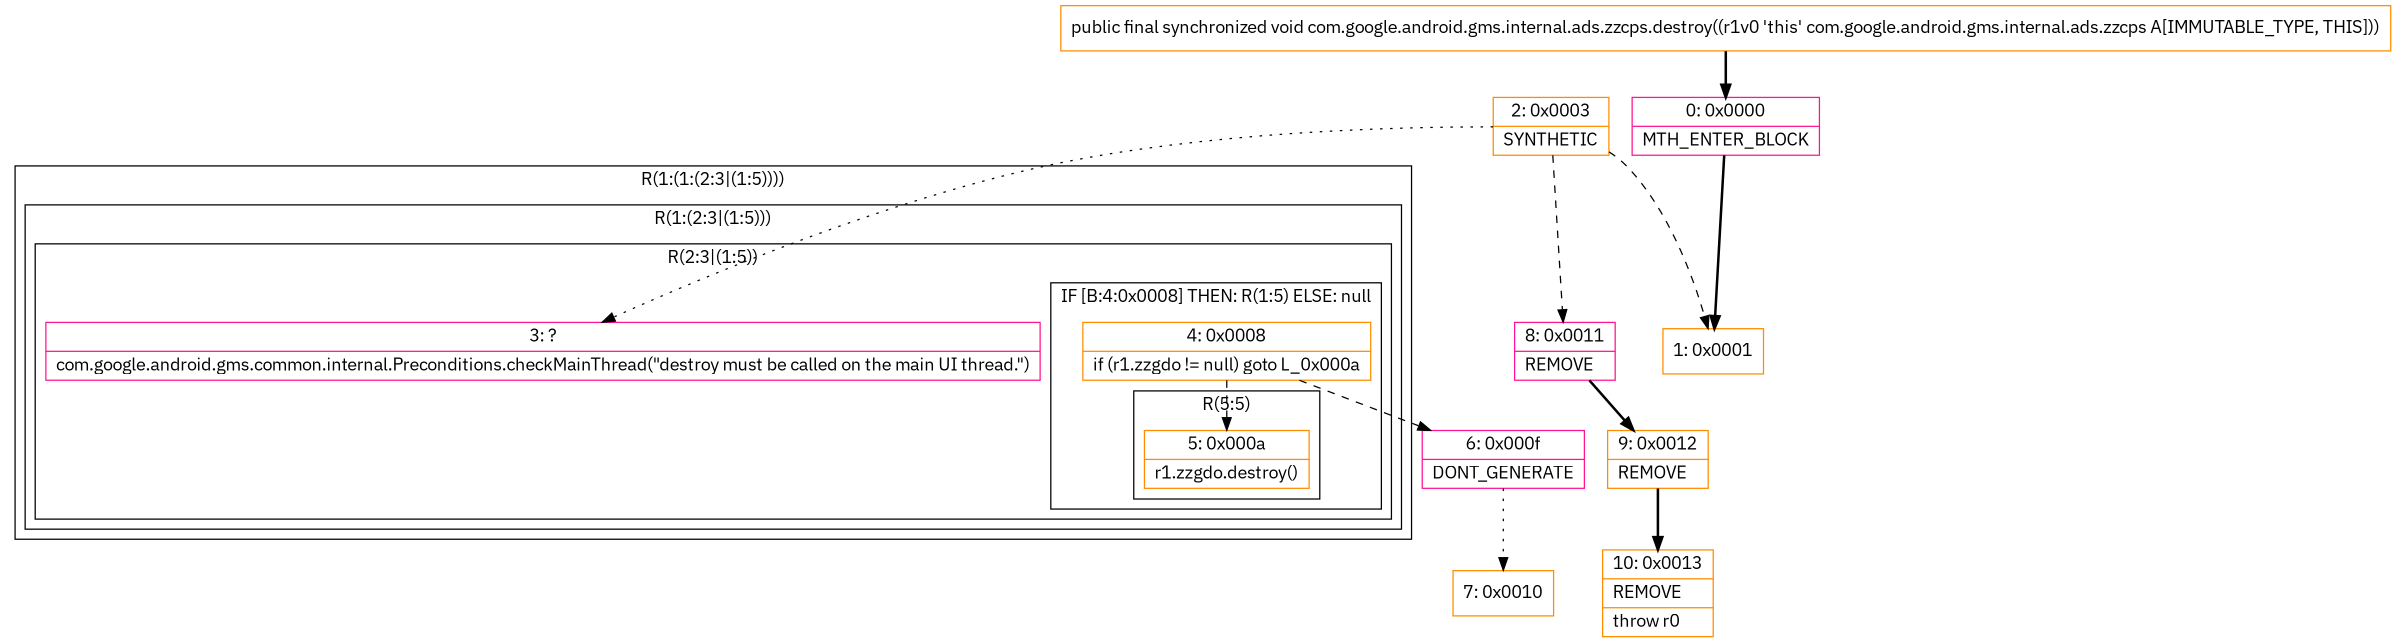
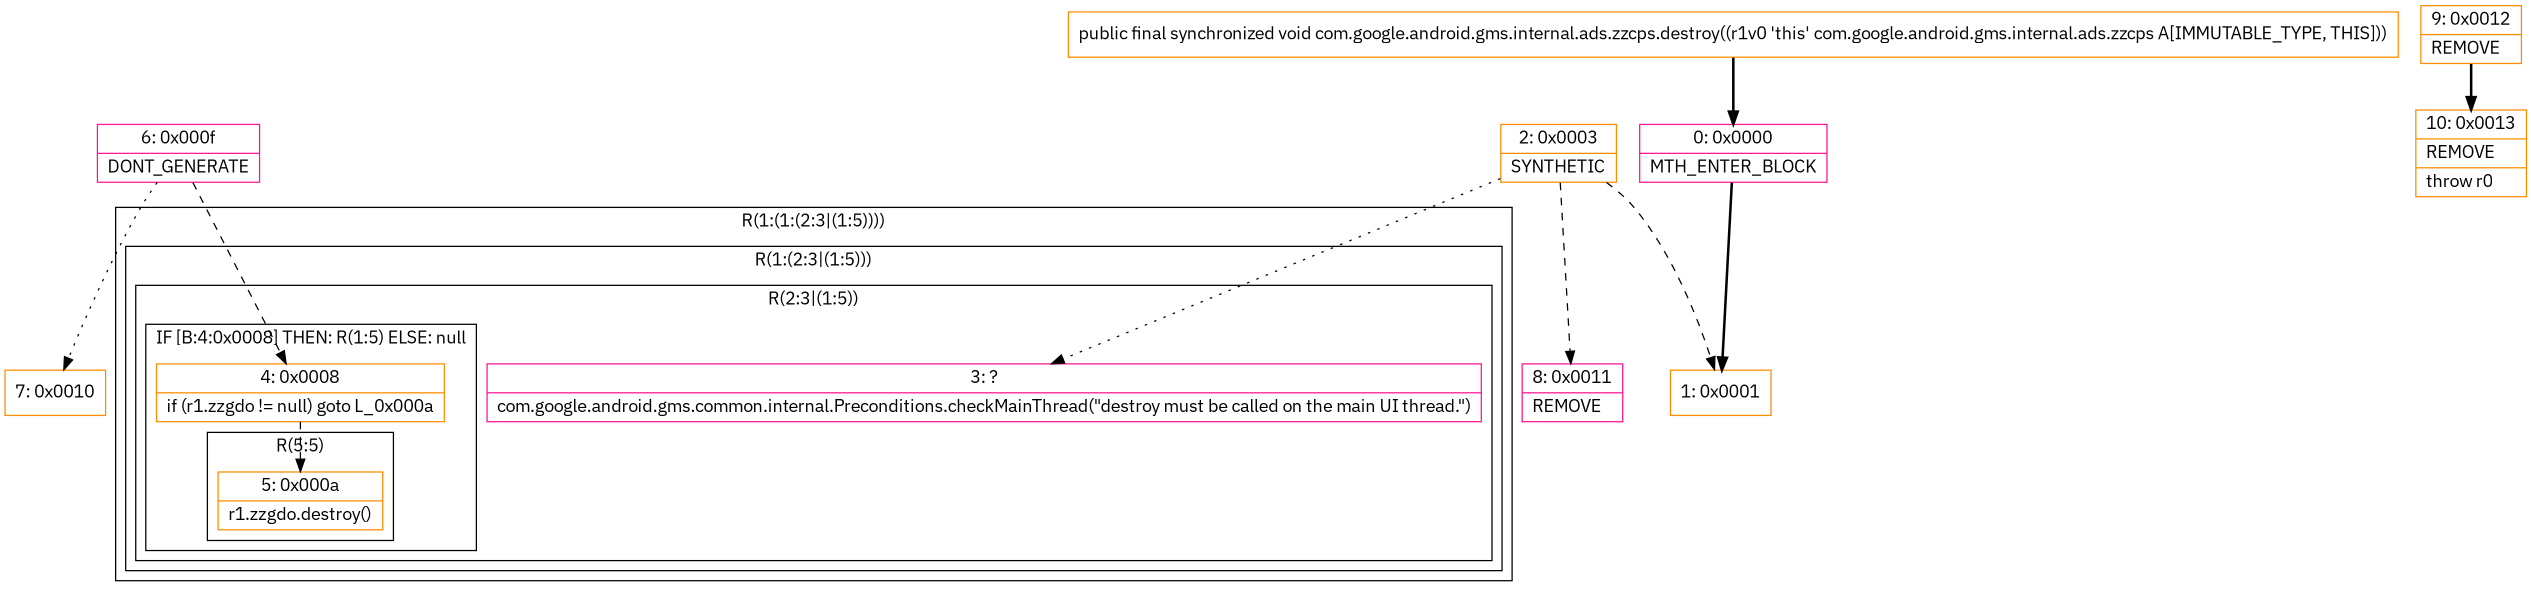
(1607, 400) -> none
(1359, 403) -> (237, 268)
